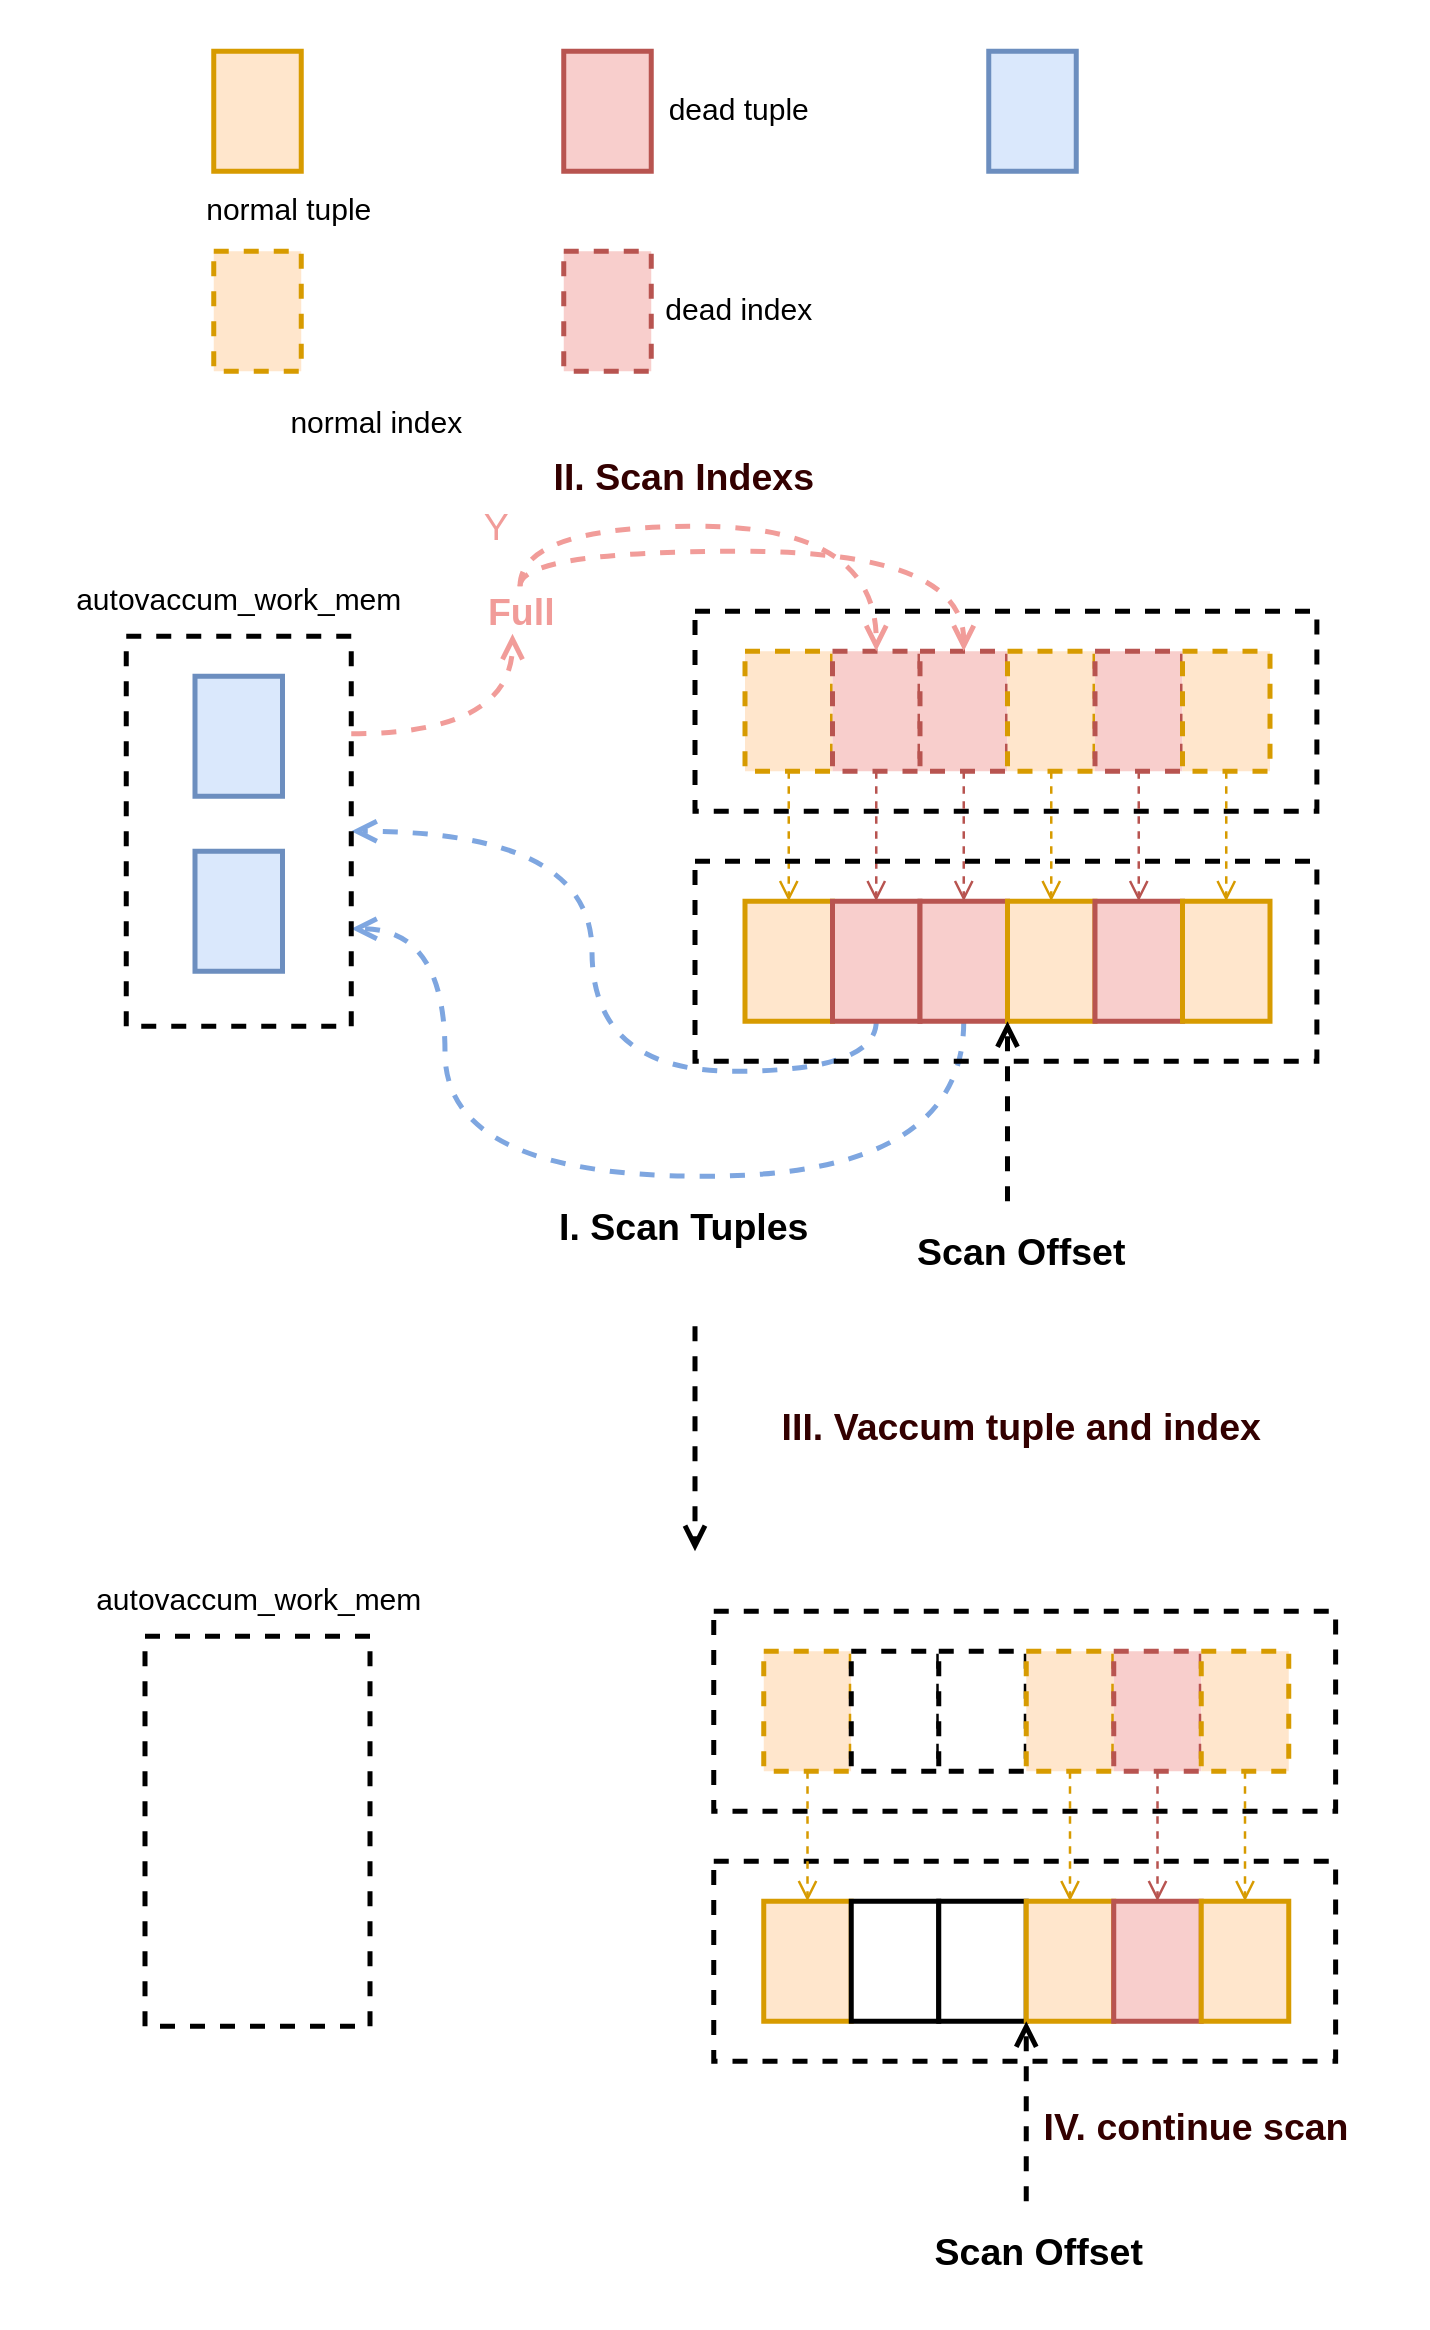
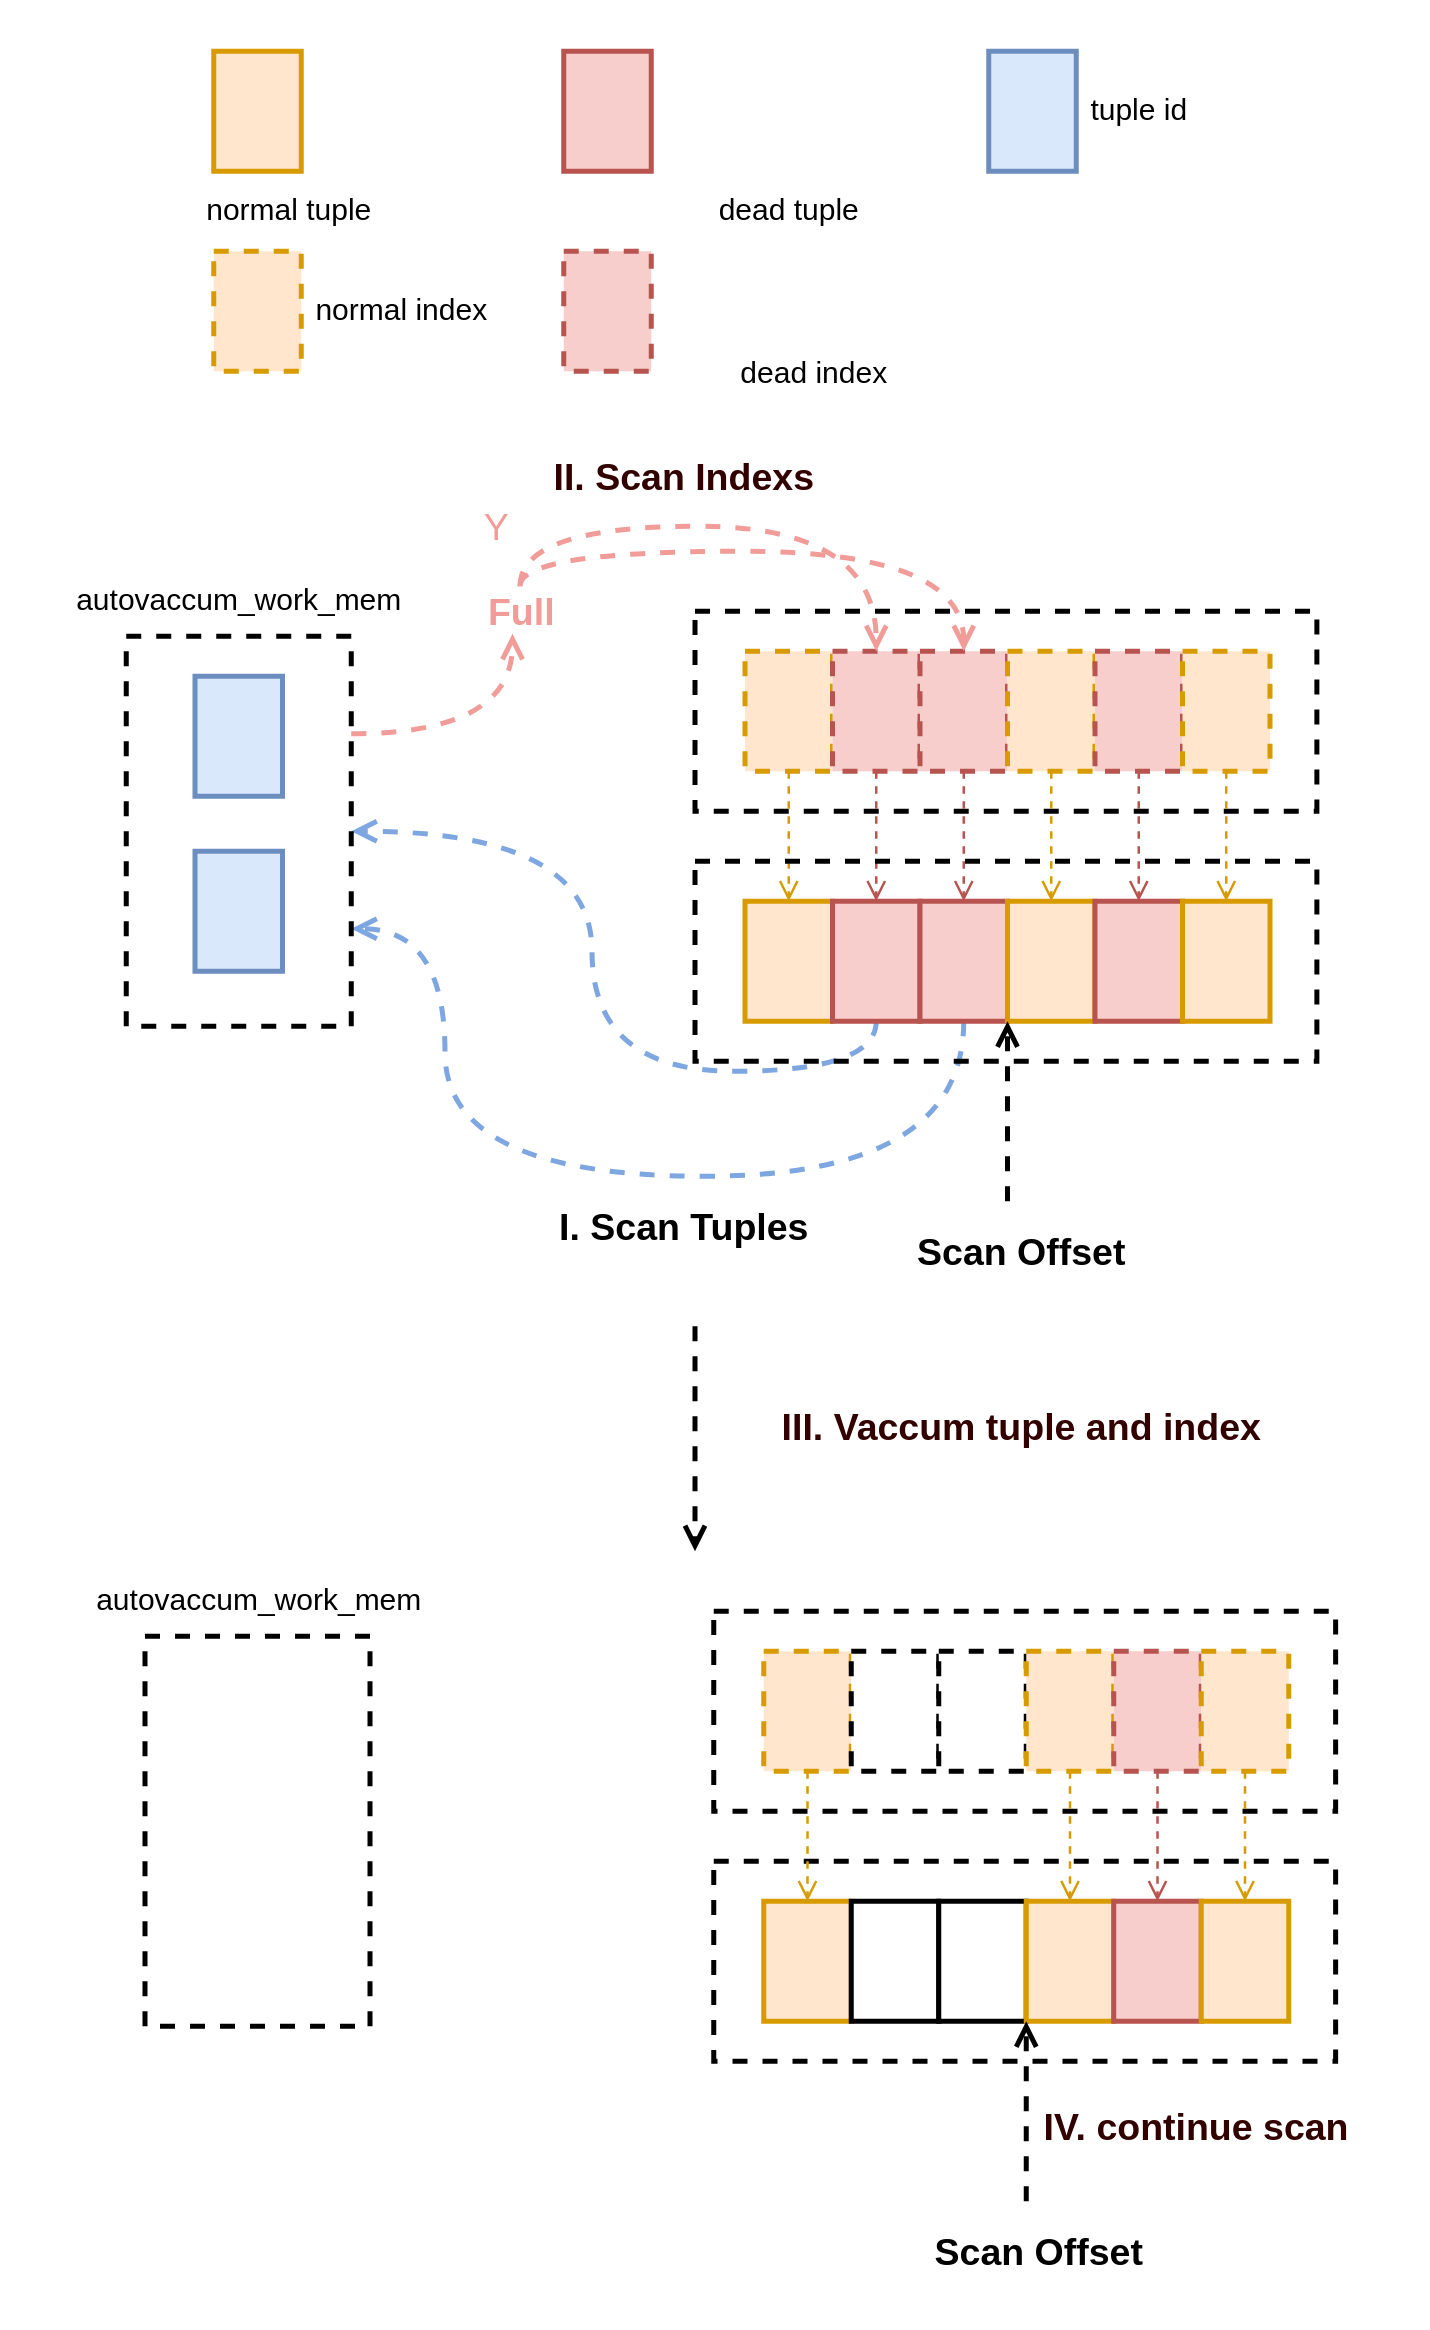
(739, 111) -> (789, 211)
none -> (1139, 111)
(739, 311) -> (814, 374)
(376, 424) -> (401, 311)
